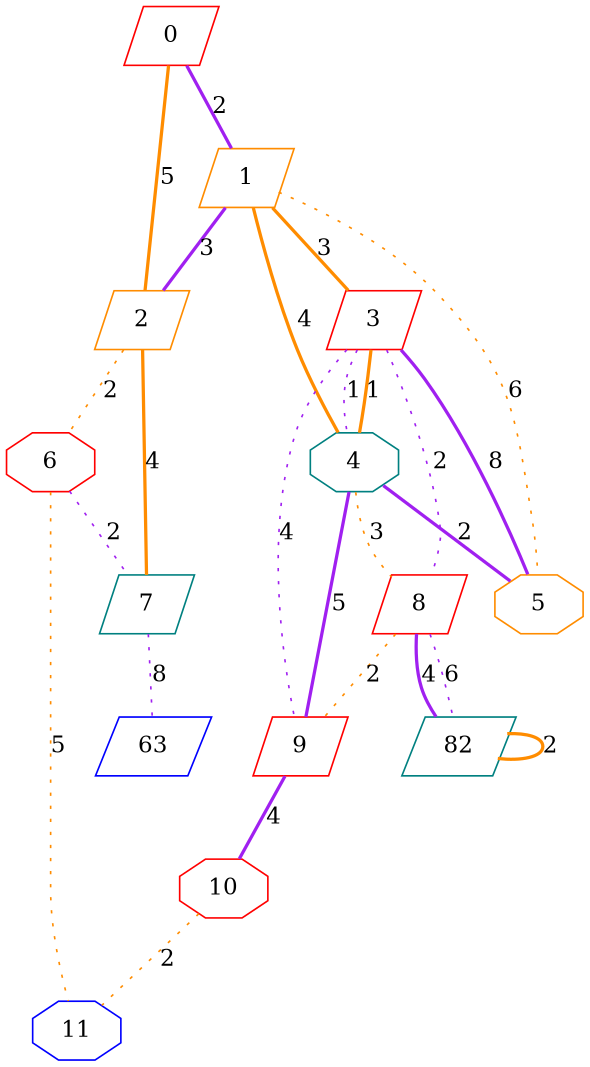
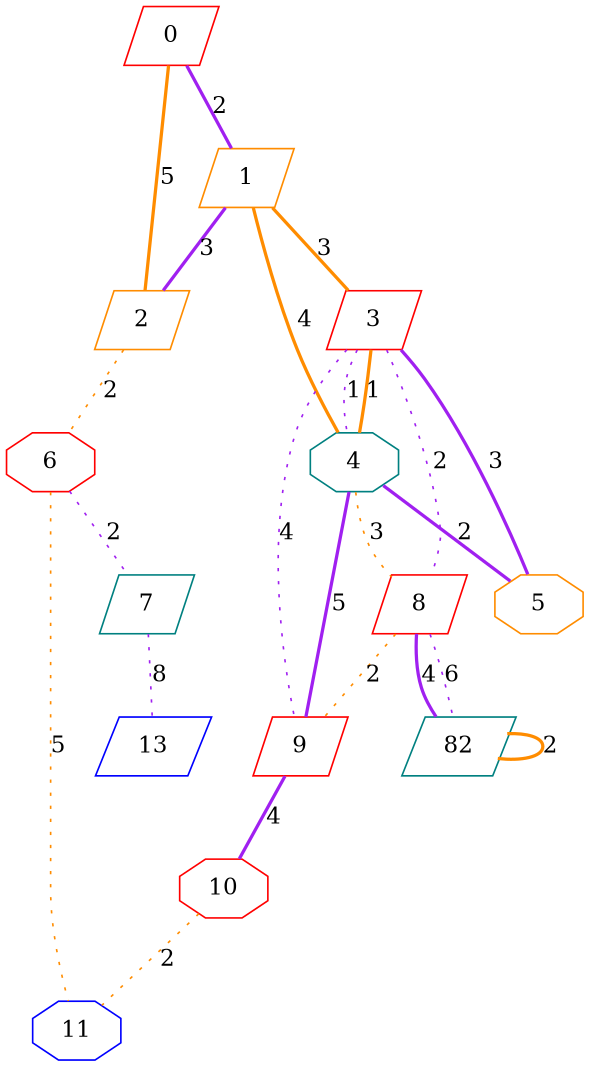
(475, 338) -> none
(145, 462) -> none
(497, 462) -> (497, 462)
(154, 746) -> (154, 746)
